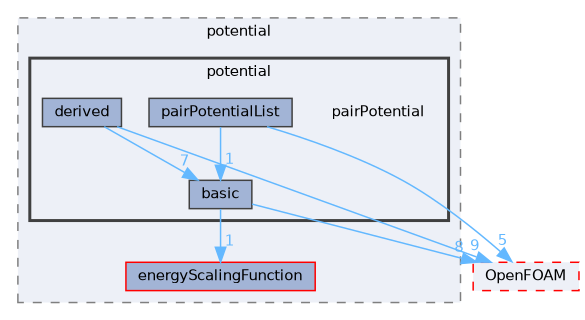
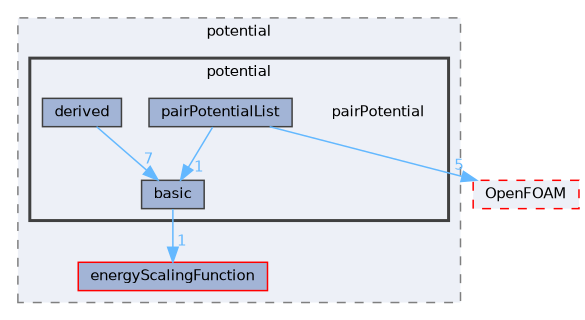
(297, 192) -> none
(357, 231) -> none
